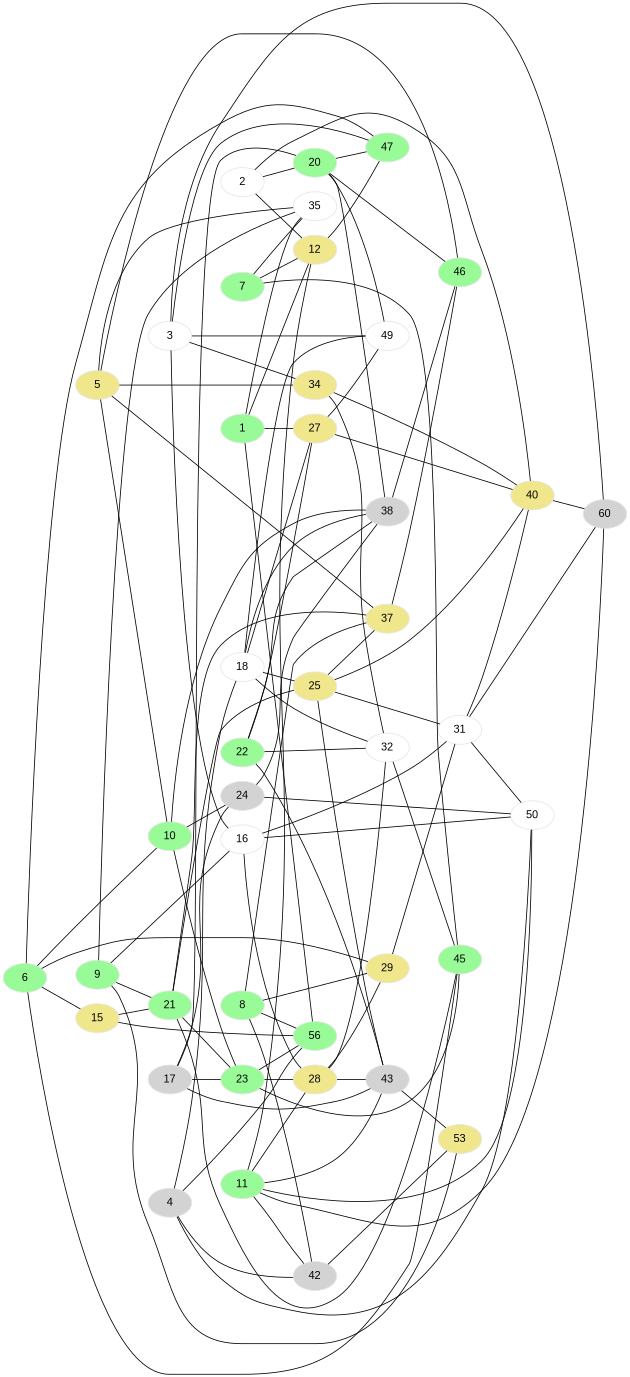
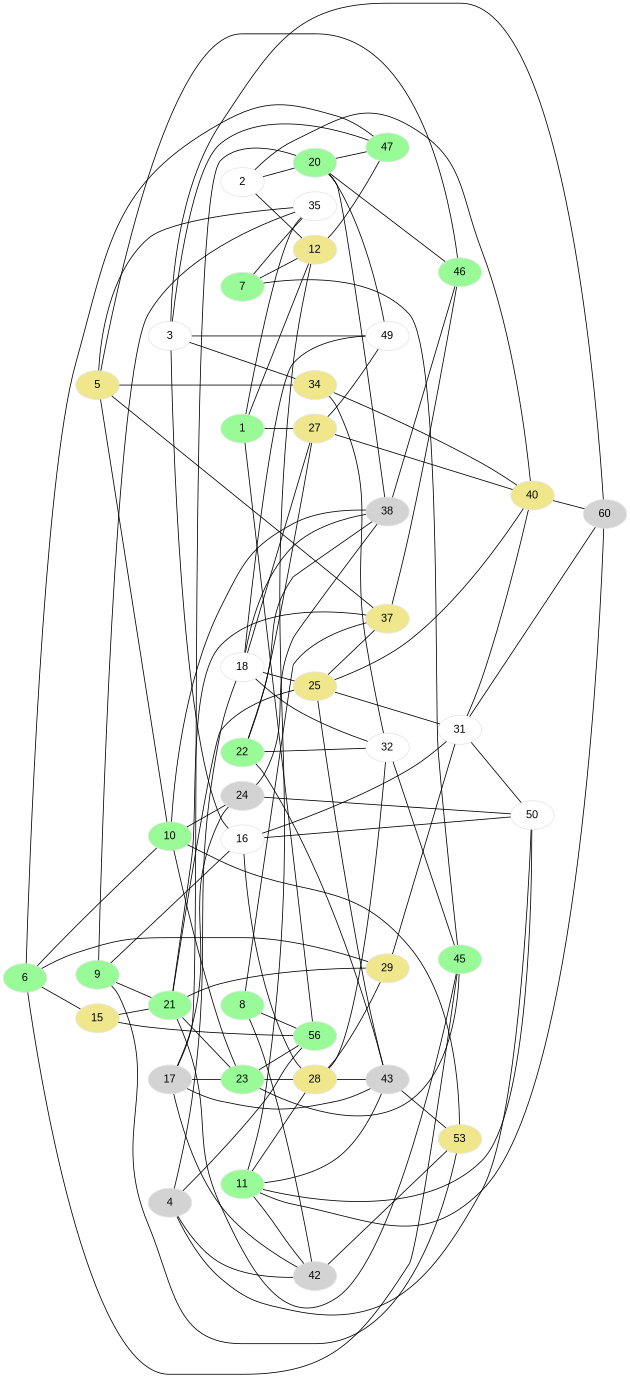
none -> (388, 925)
(315, 987) -> (270, 974)
none -> (206, 1182)
